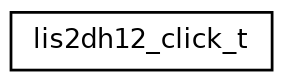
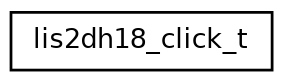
(142, 41) -> (142, 41)
